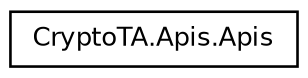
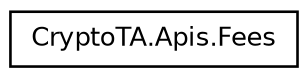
(154, 39) -> (154, 39)
